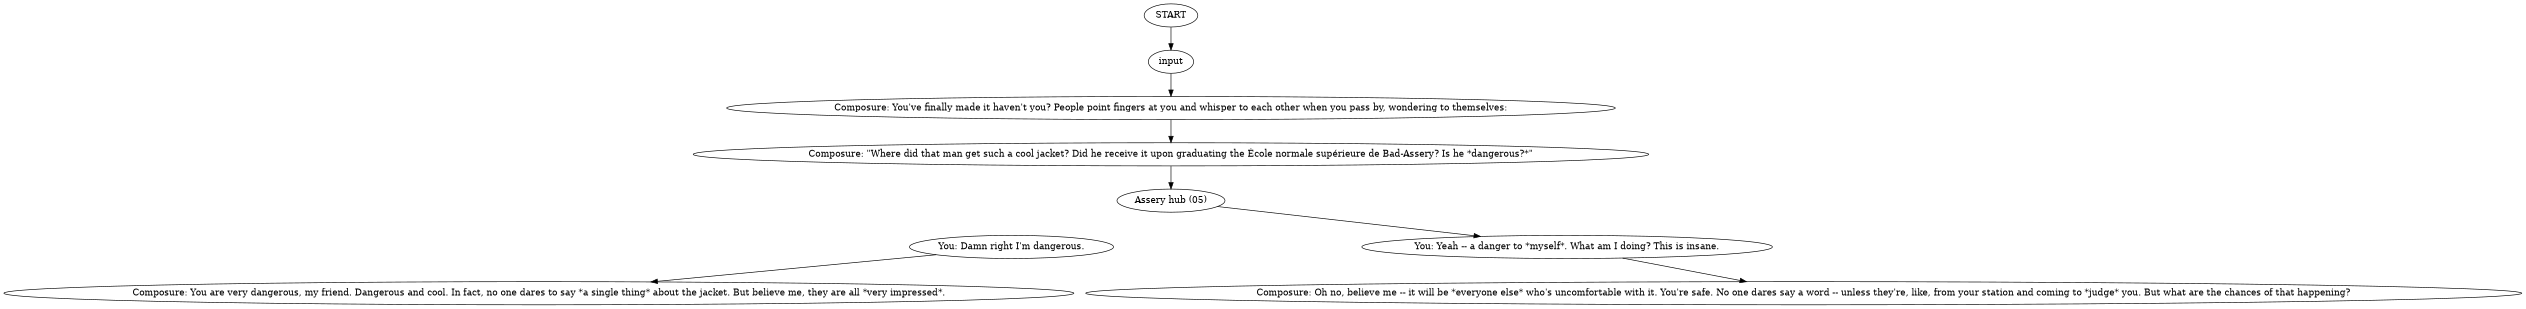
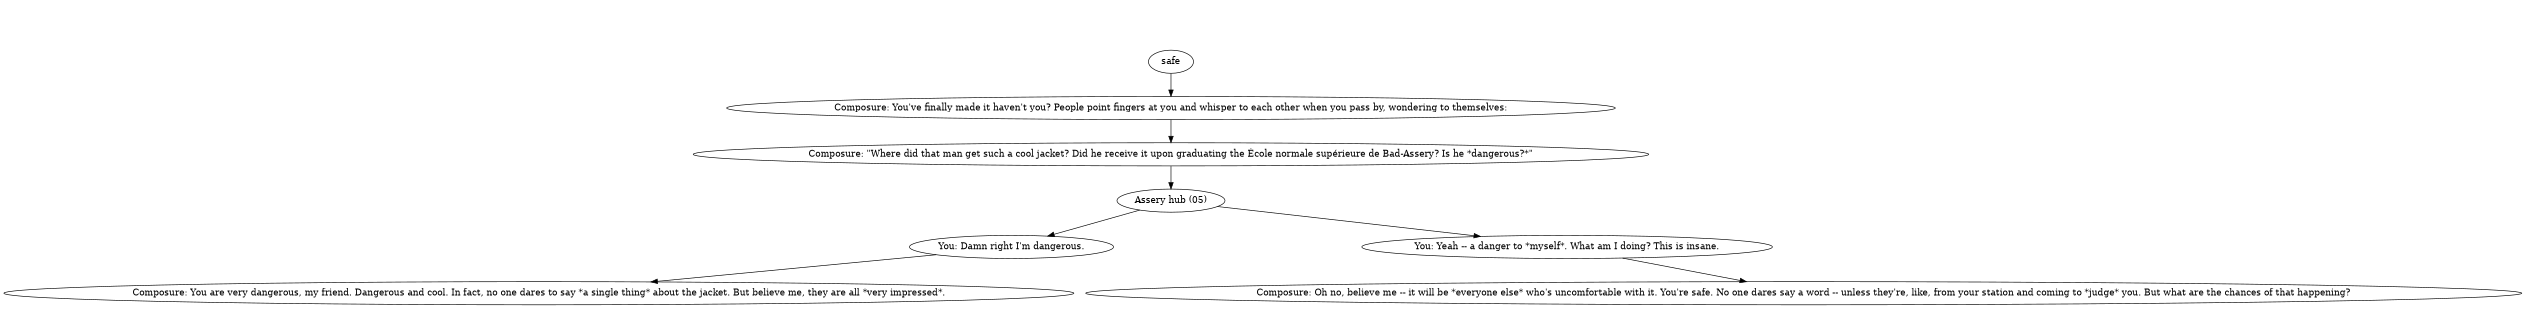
(1171, 15) -> none
(1171, 62) -> (1171, 62)
none -> (1097, 222)
